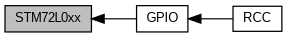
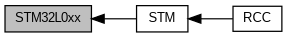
(48, 19) -> (48, 19)
(162, 19) -> (162, 19)
